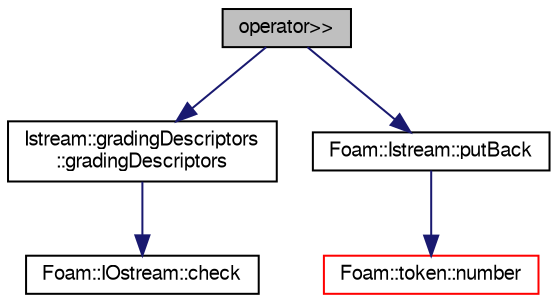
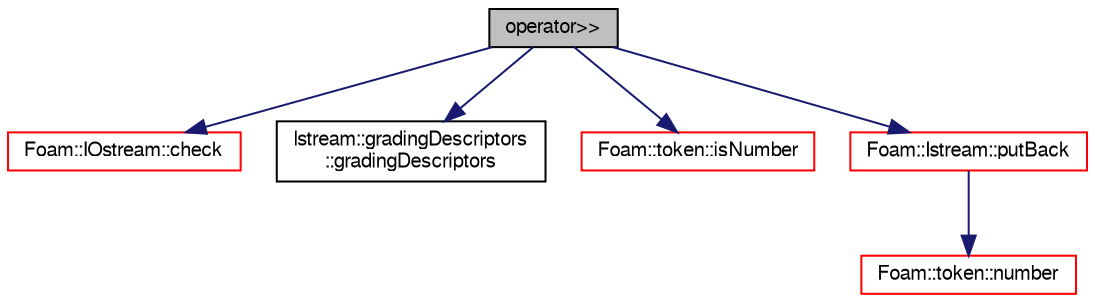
(431, 151) -> (969, 151)
none -> (698, 151)
(142, 208) -> (349, 87)
(142, 275) -> (124, 151)
